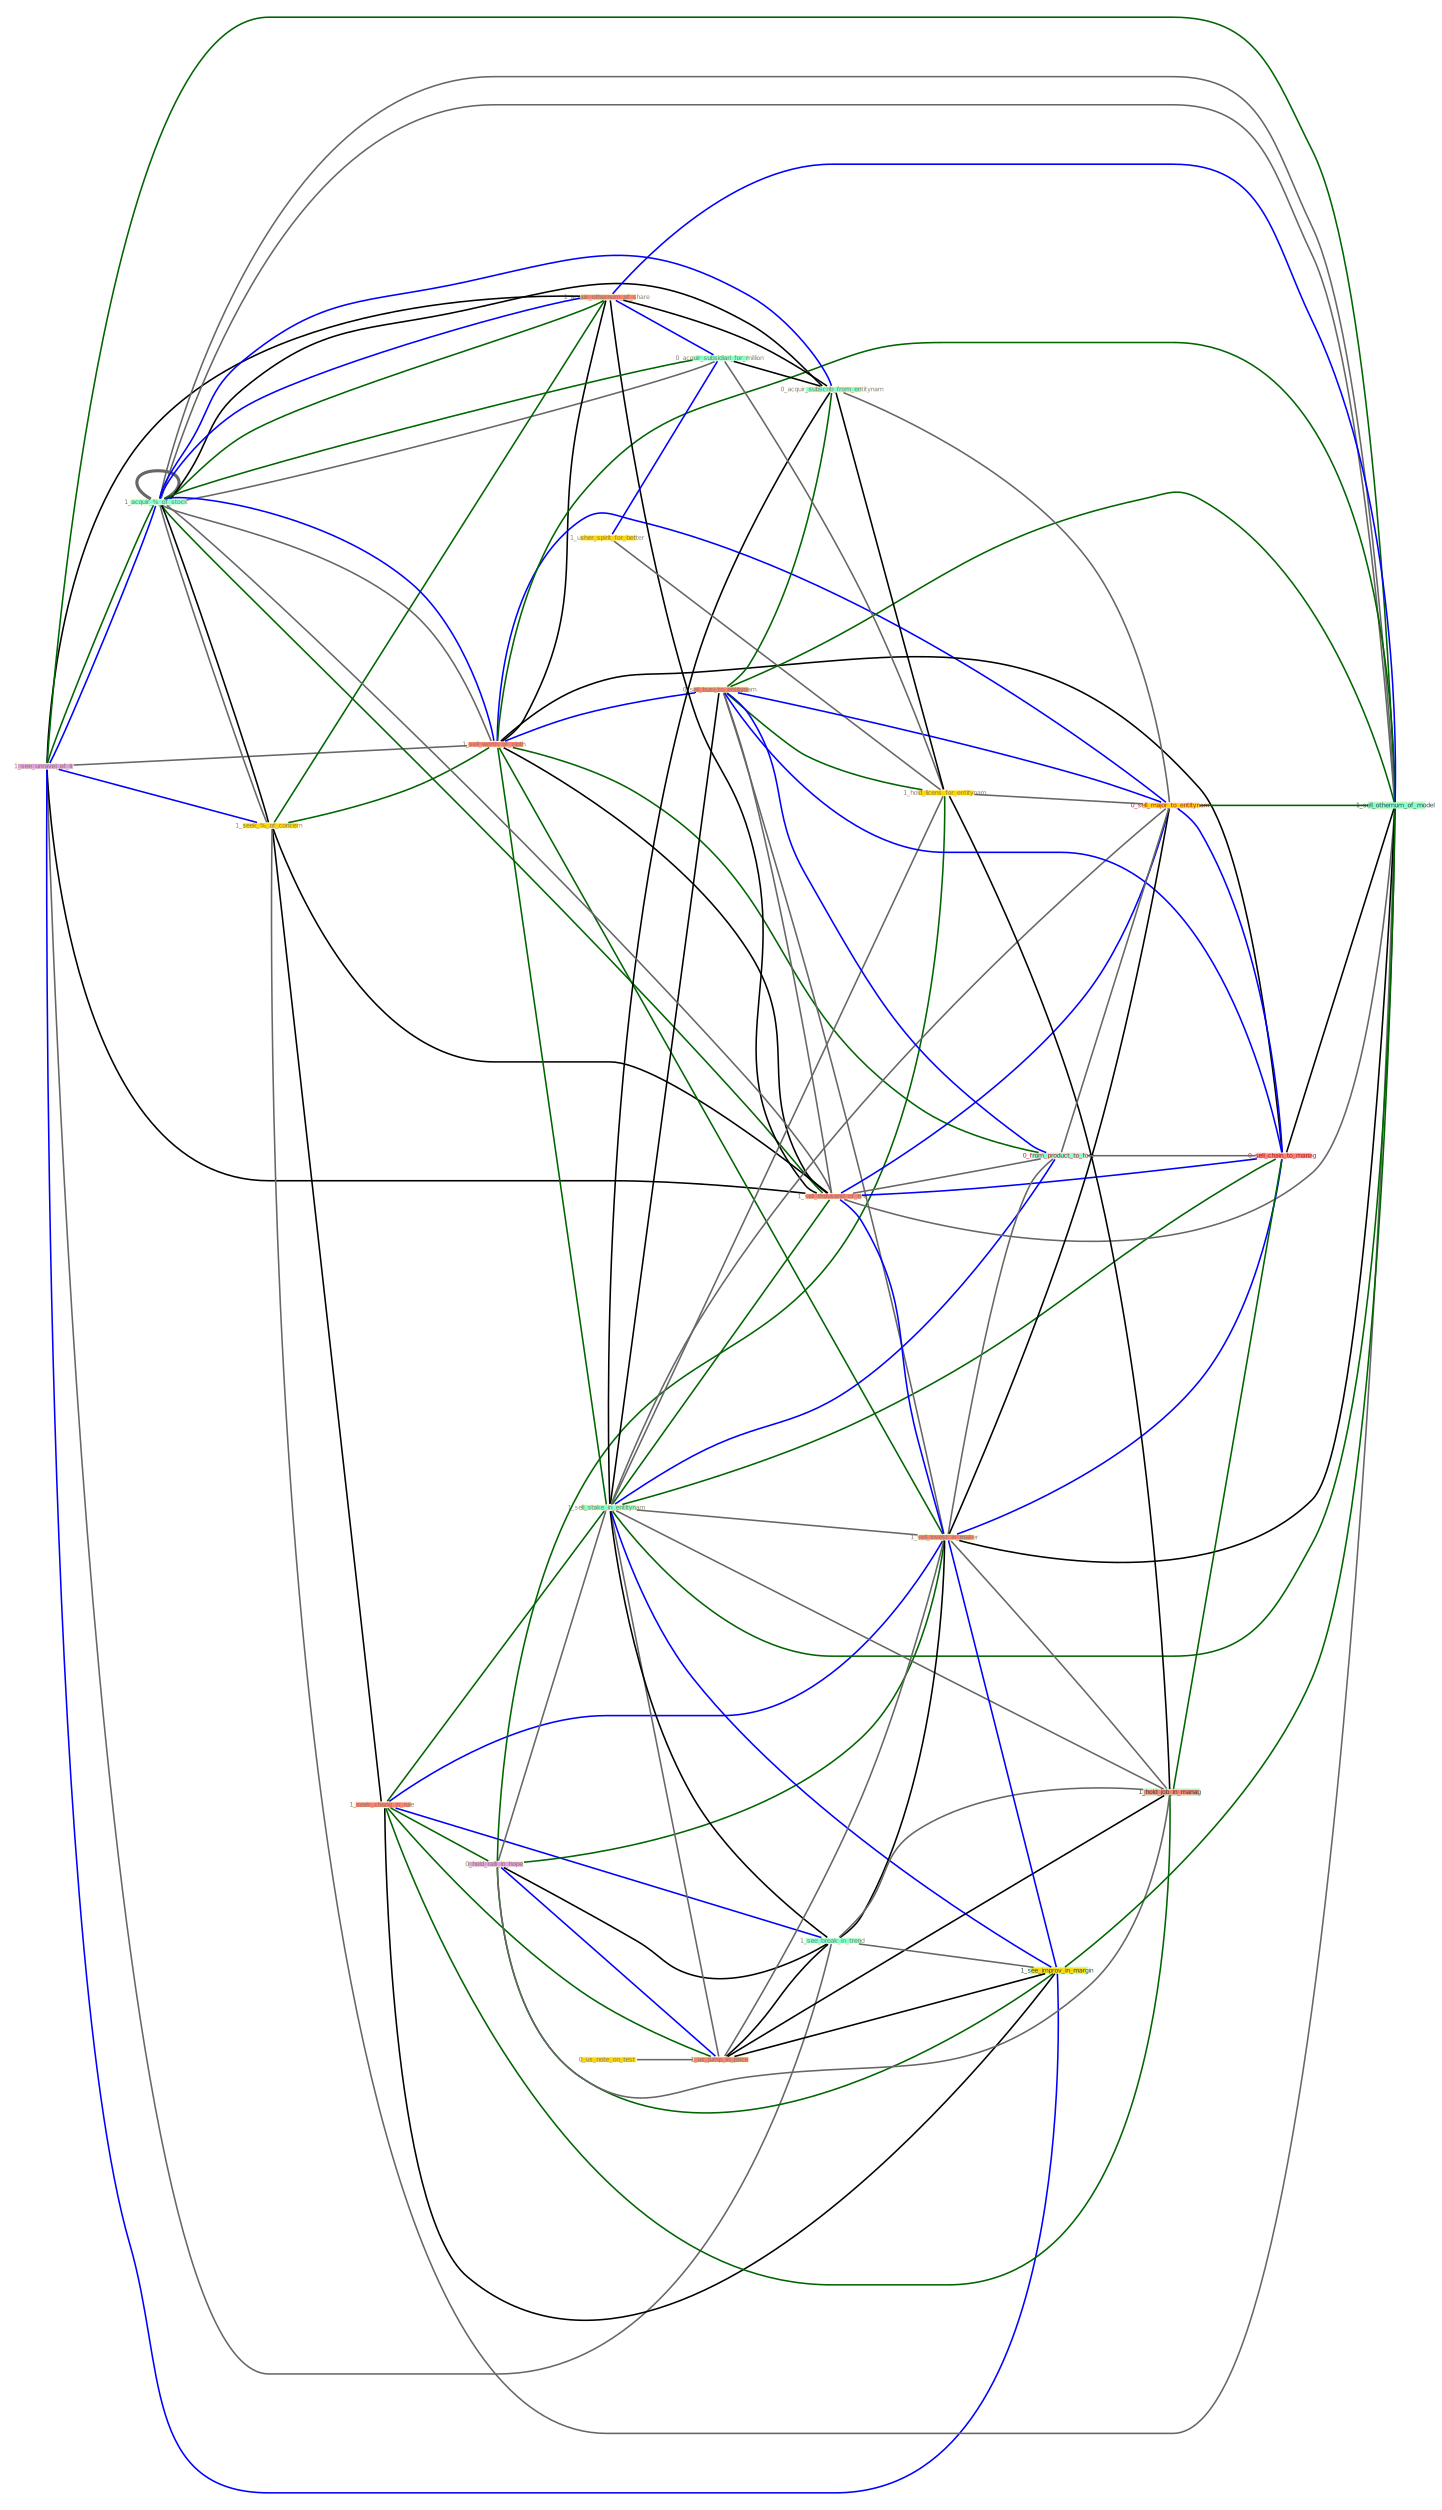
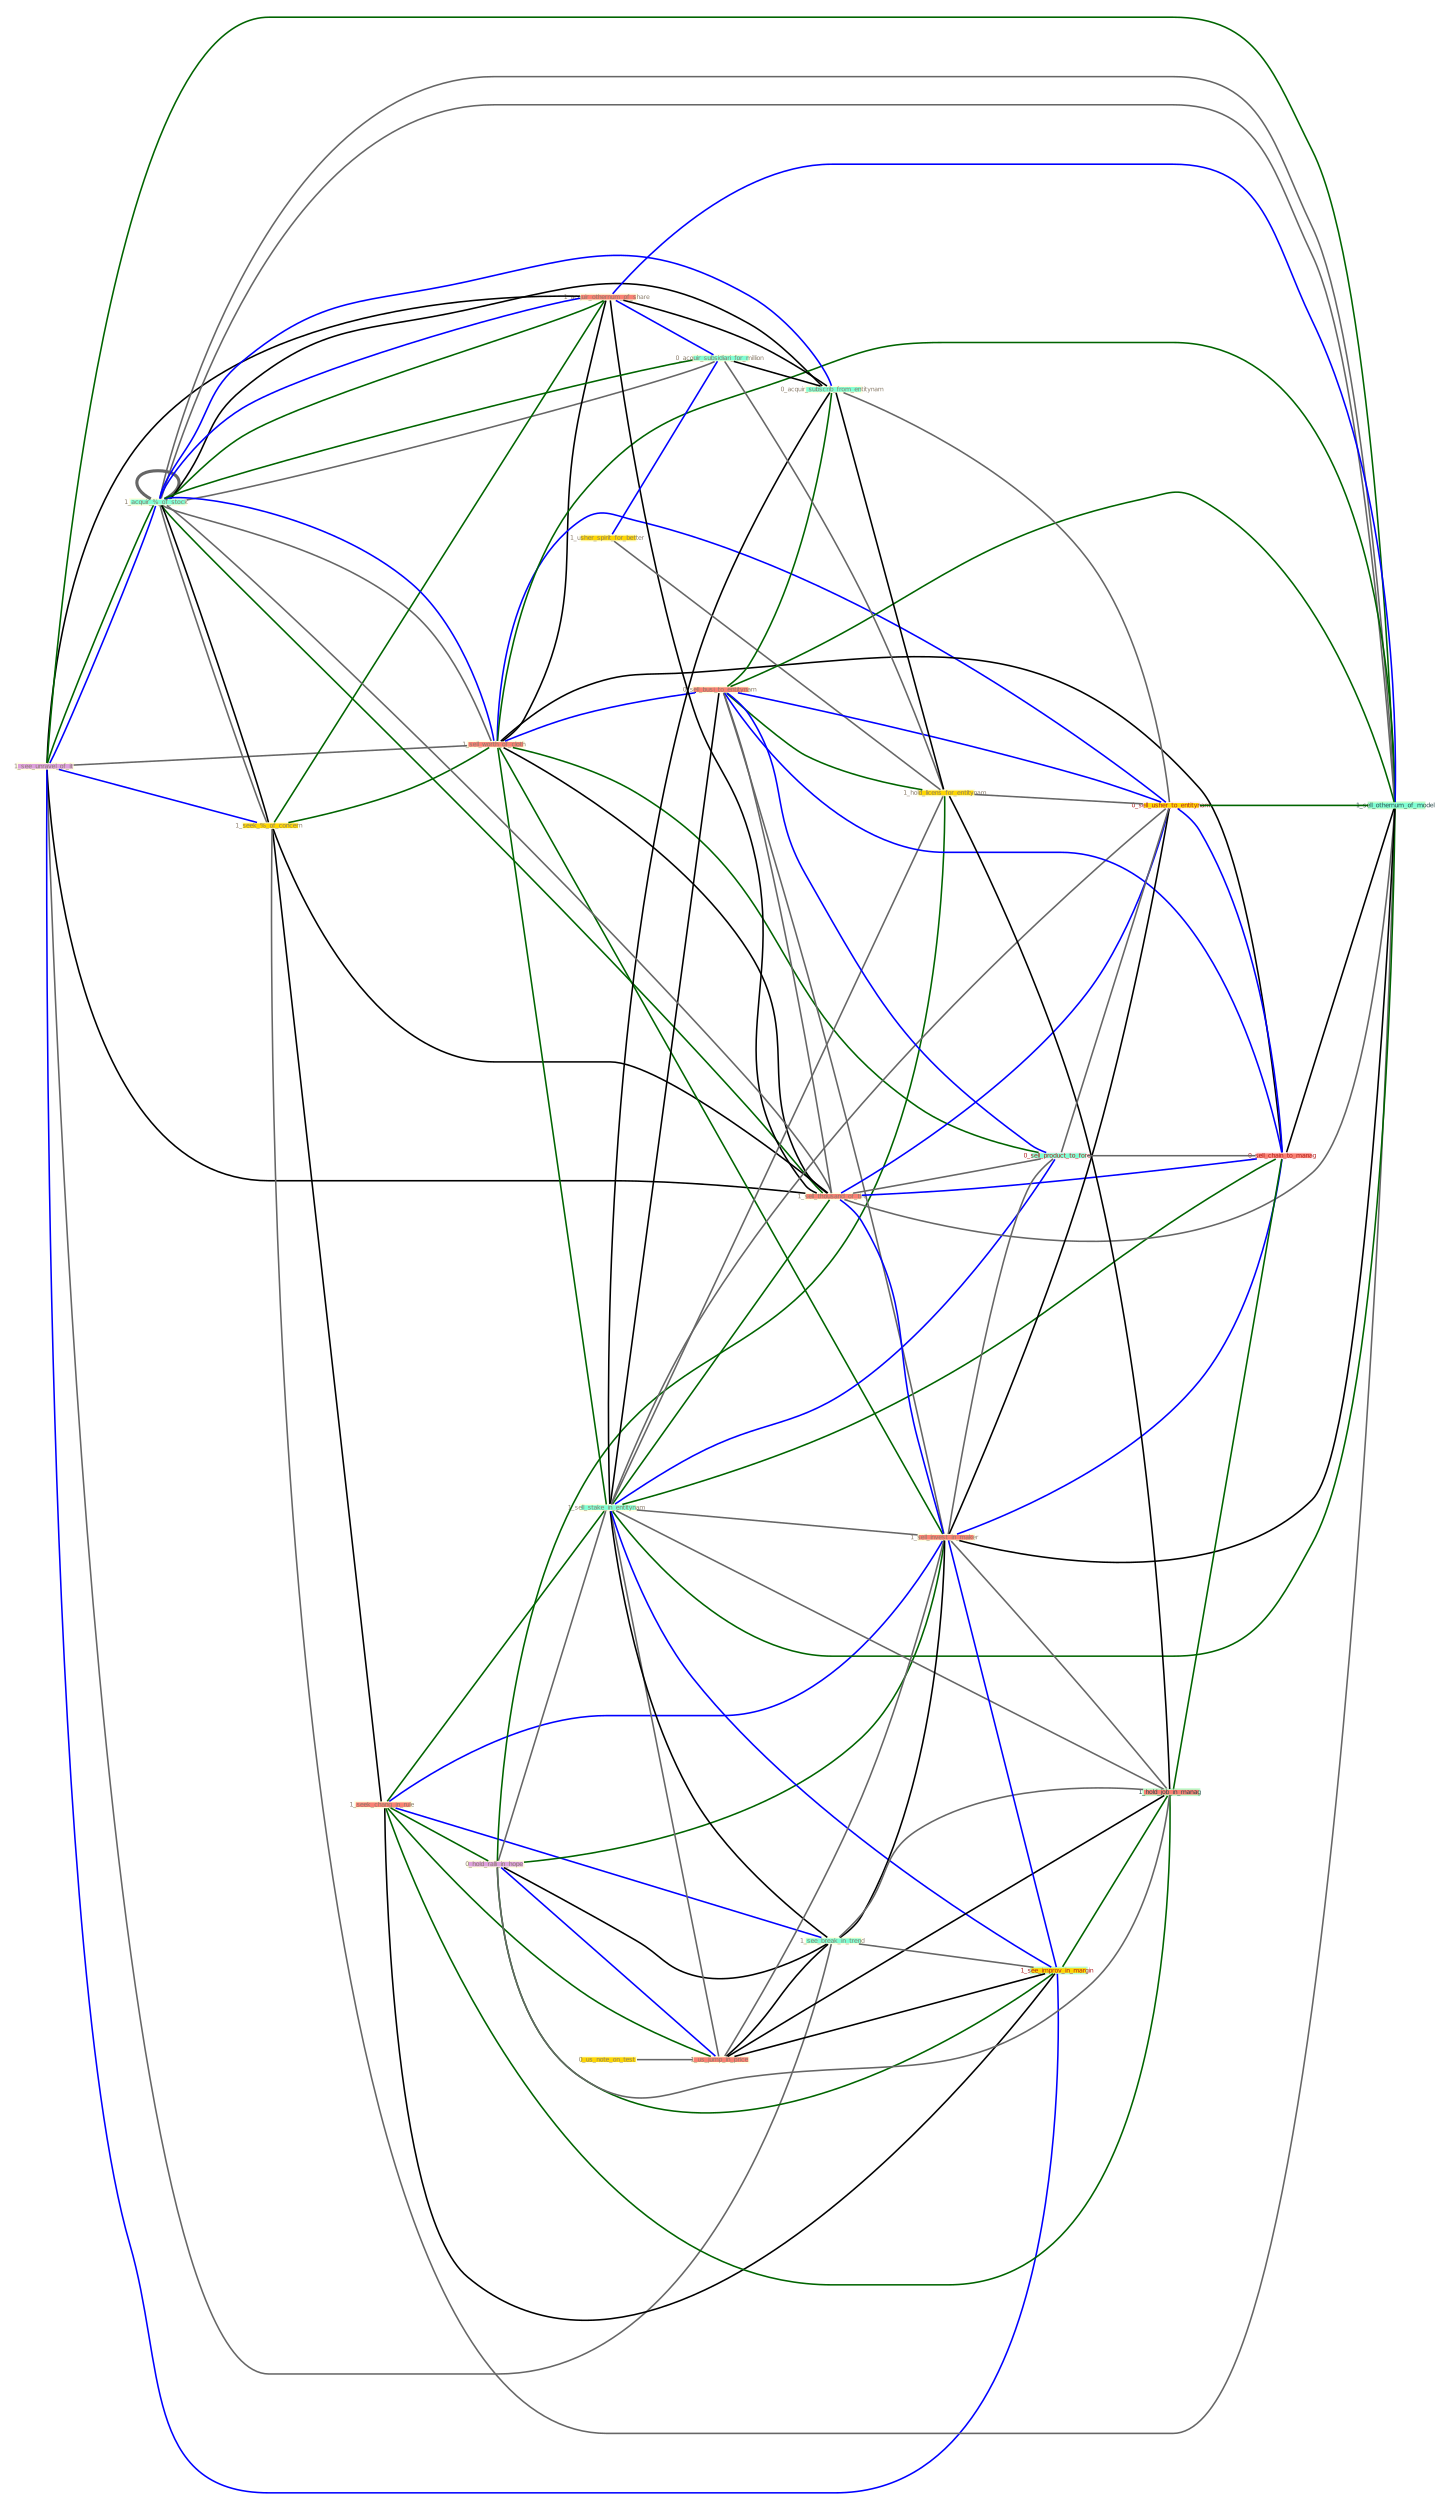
(1171, 805) -> (1171, 805)
(1059, 1156) -> (1059, 1156)
(1347, 1531) -> (1115, 1881)
(1059, 1970) -> (1059, 1970)
